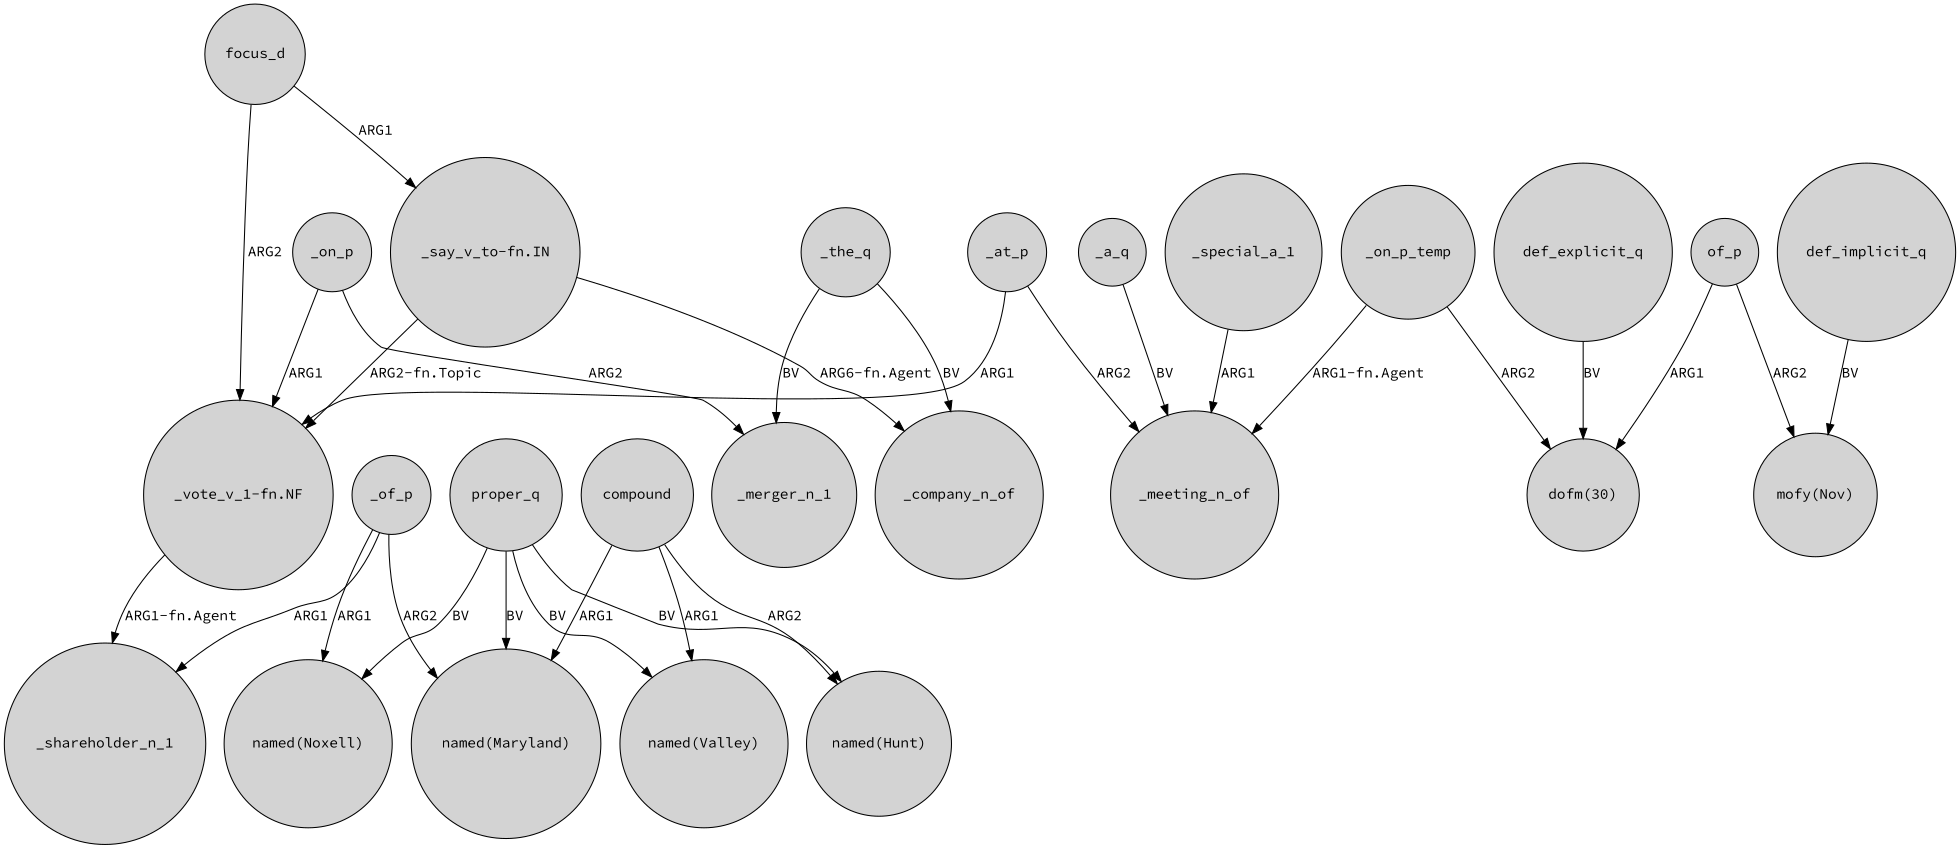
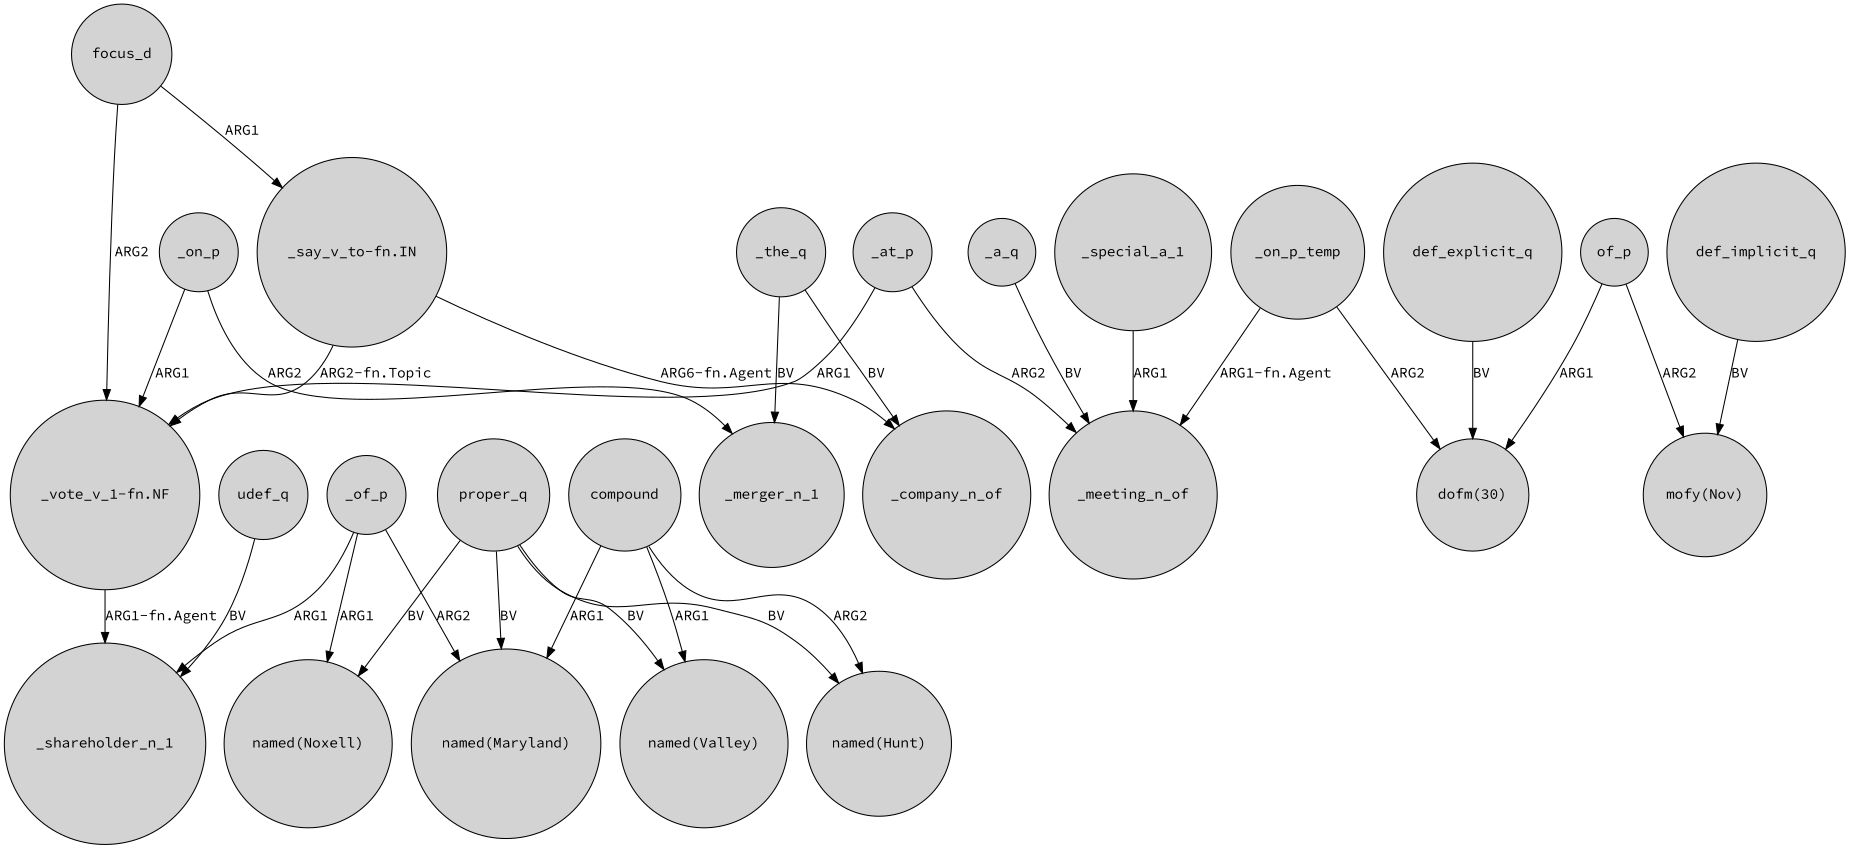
none -> (263, 495)
